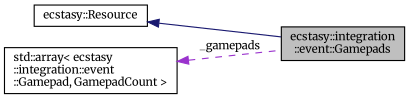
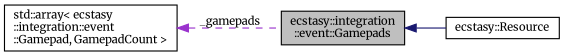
(220, 30) -> (431, 28)
